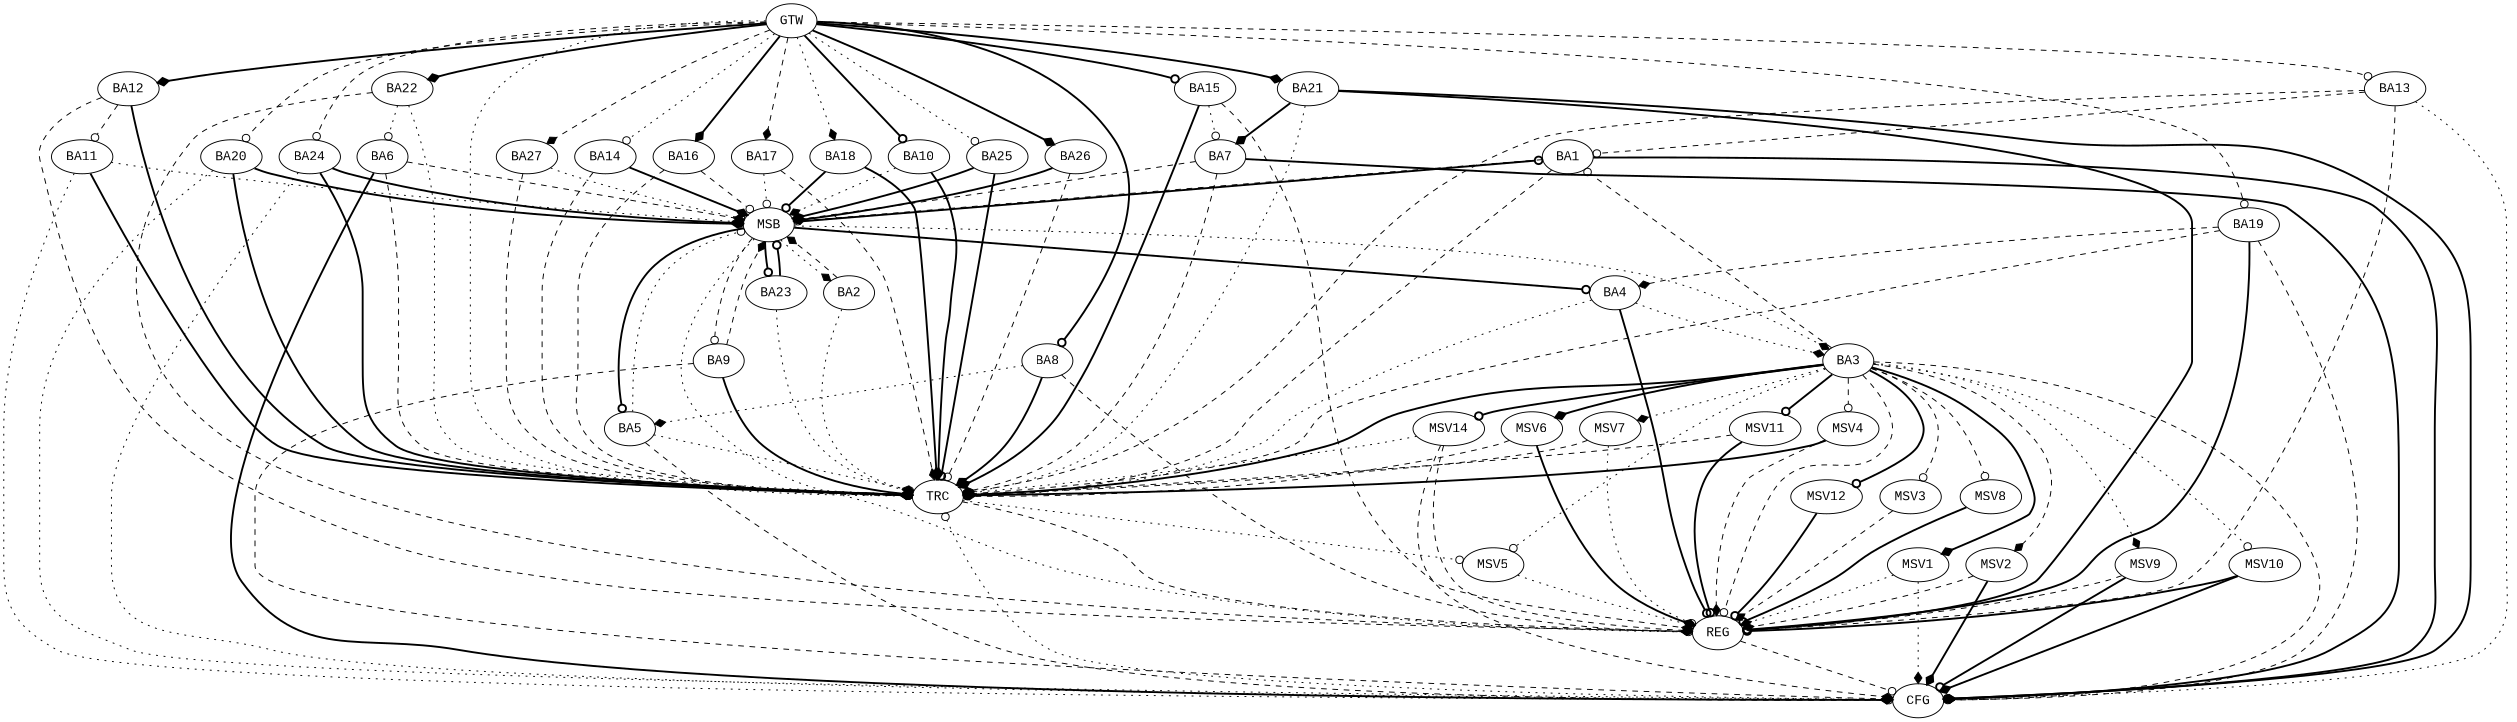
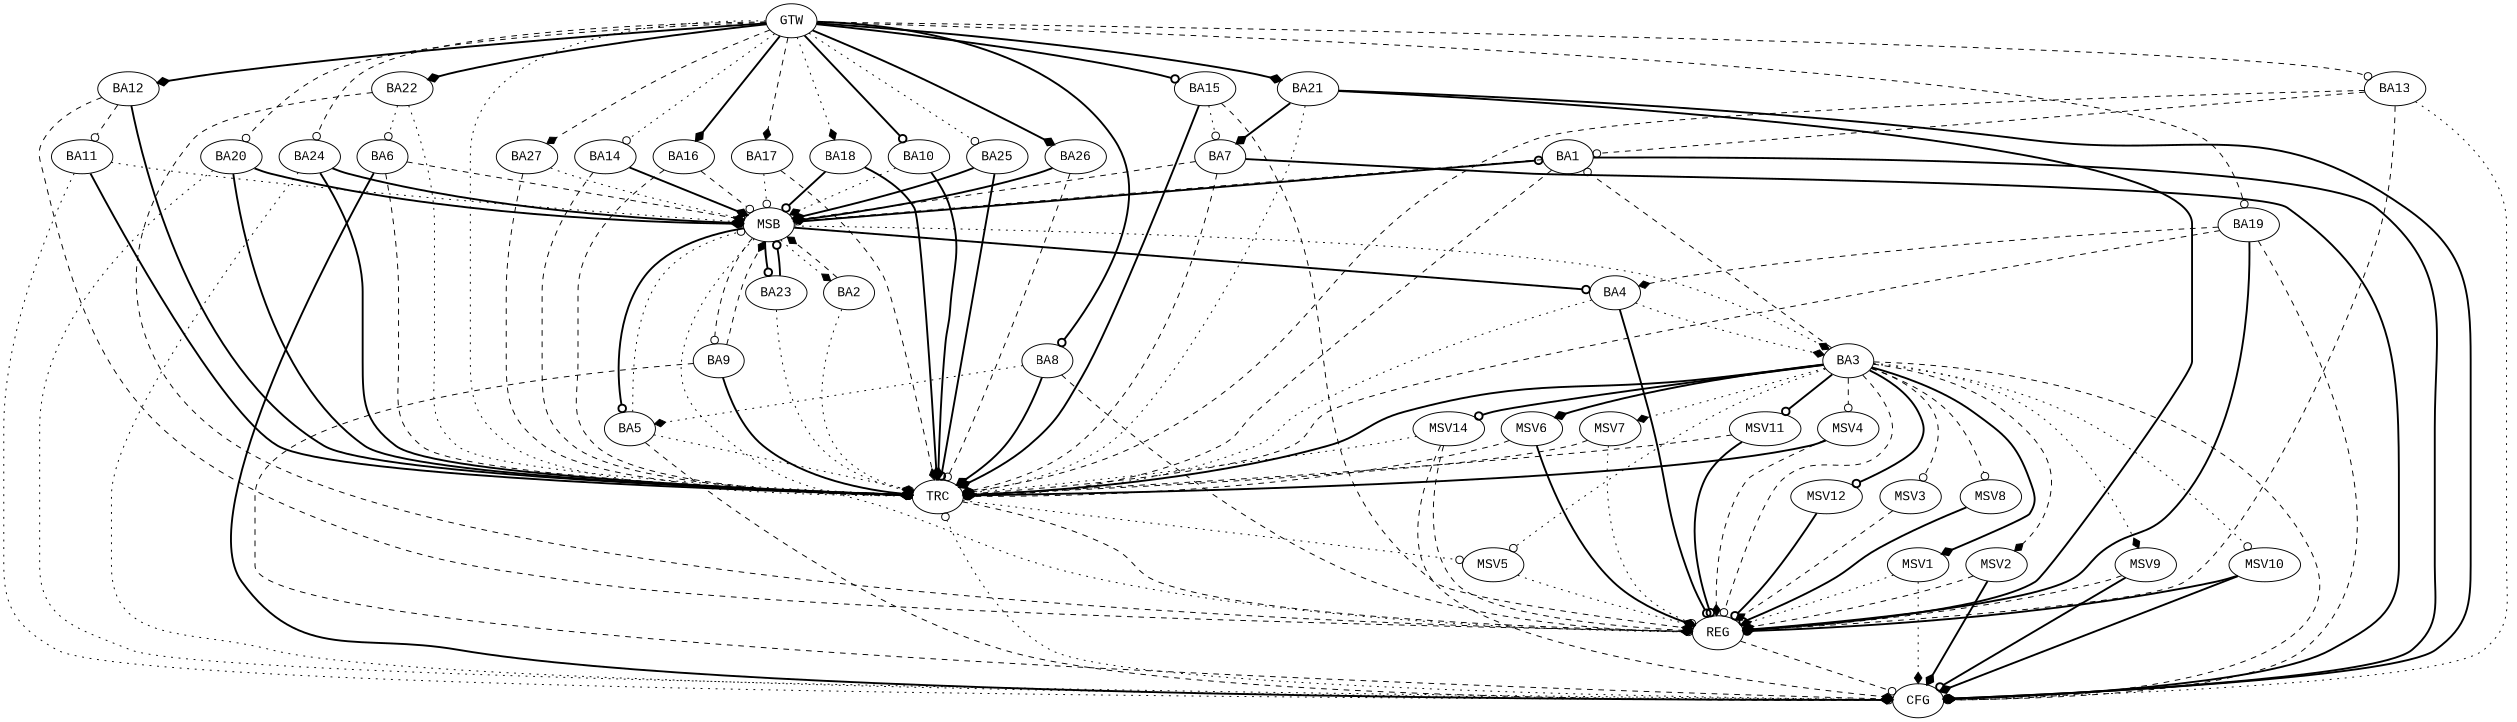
(2119, 179) -> (2119, 179)
